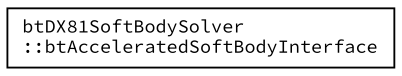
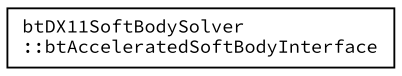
(201, 38) -> (201, 38)
